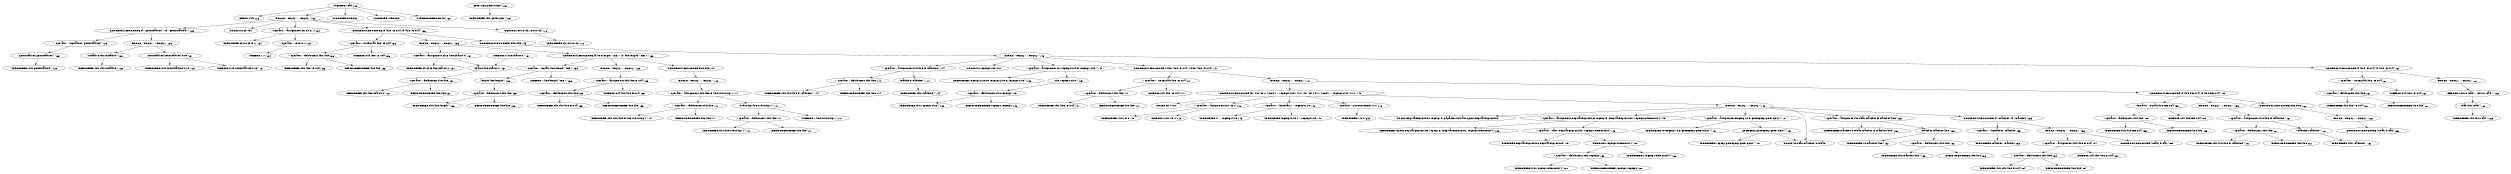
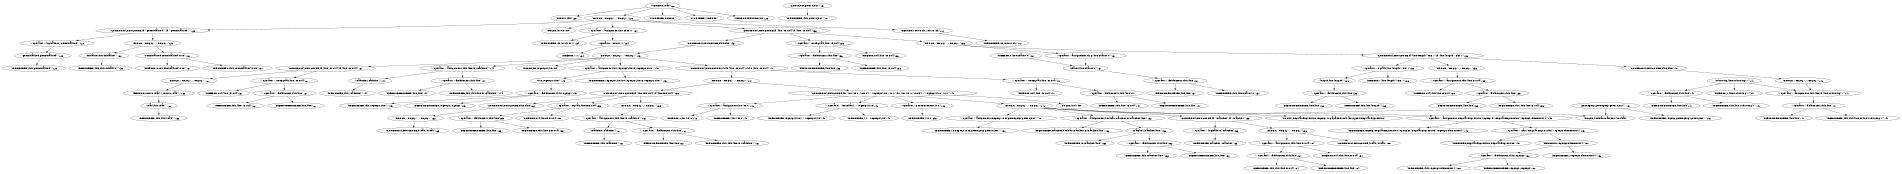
(430, 68) -> none
(731, 99) -> (1772, 87)
(1755, 124) -> none
